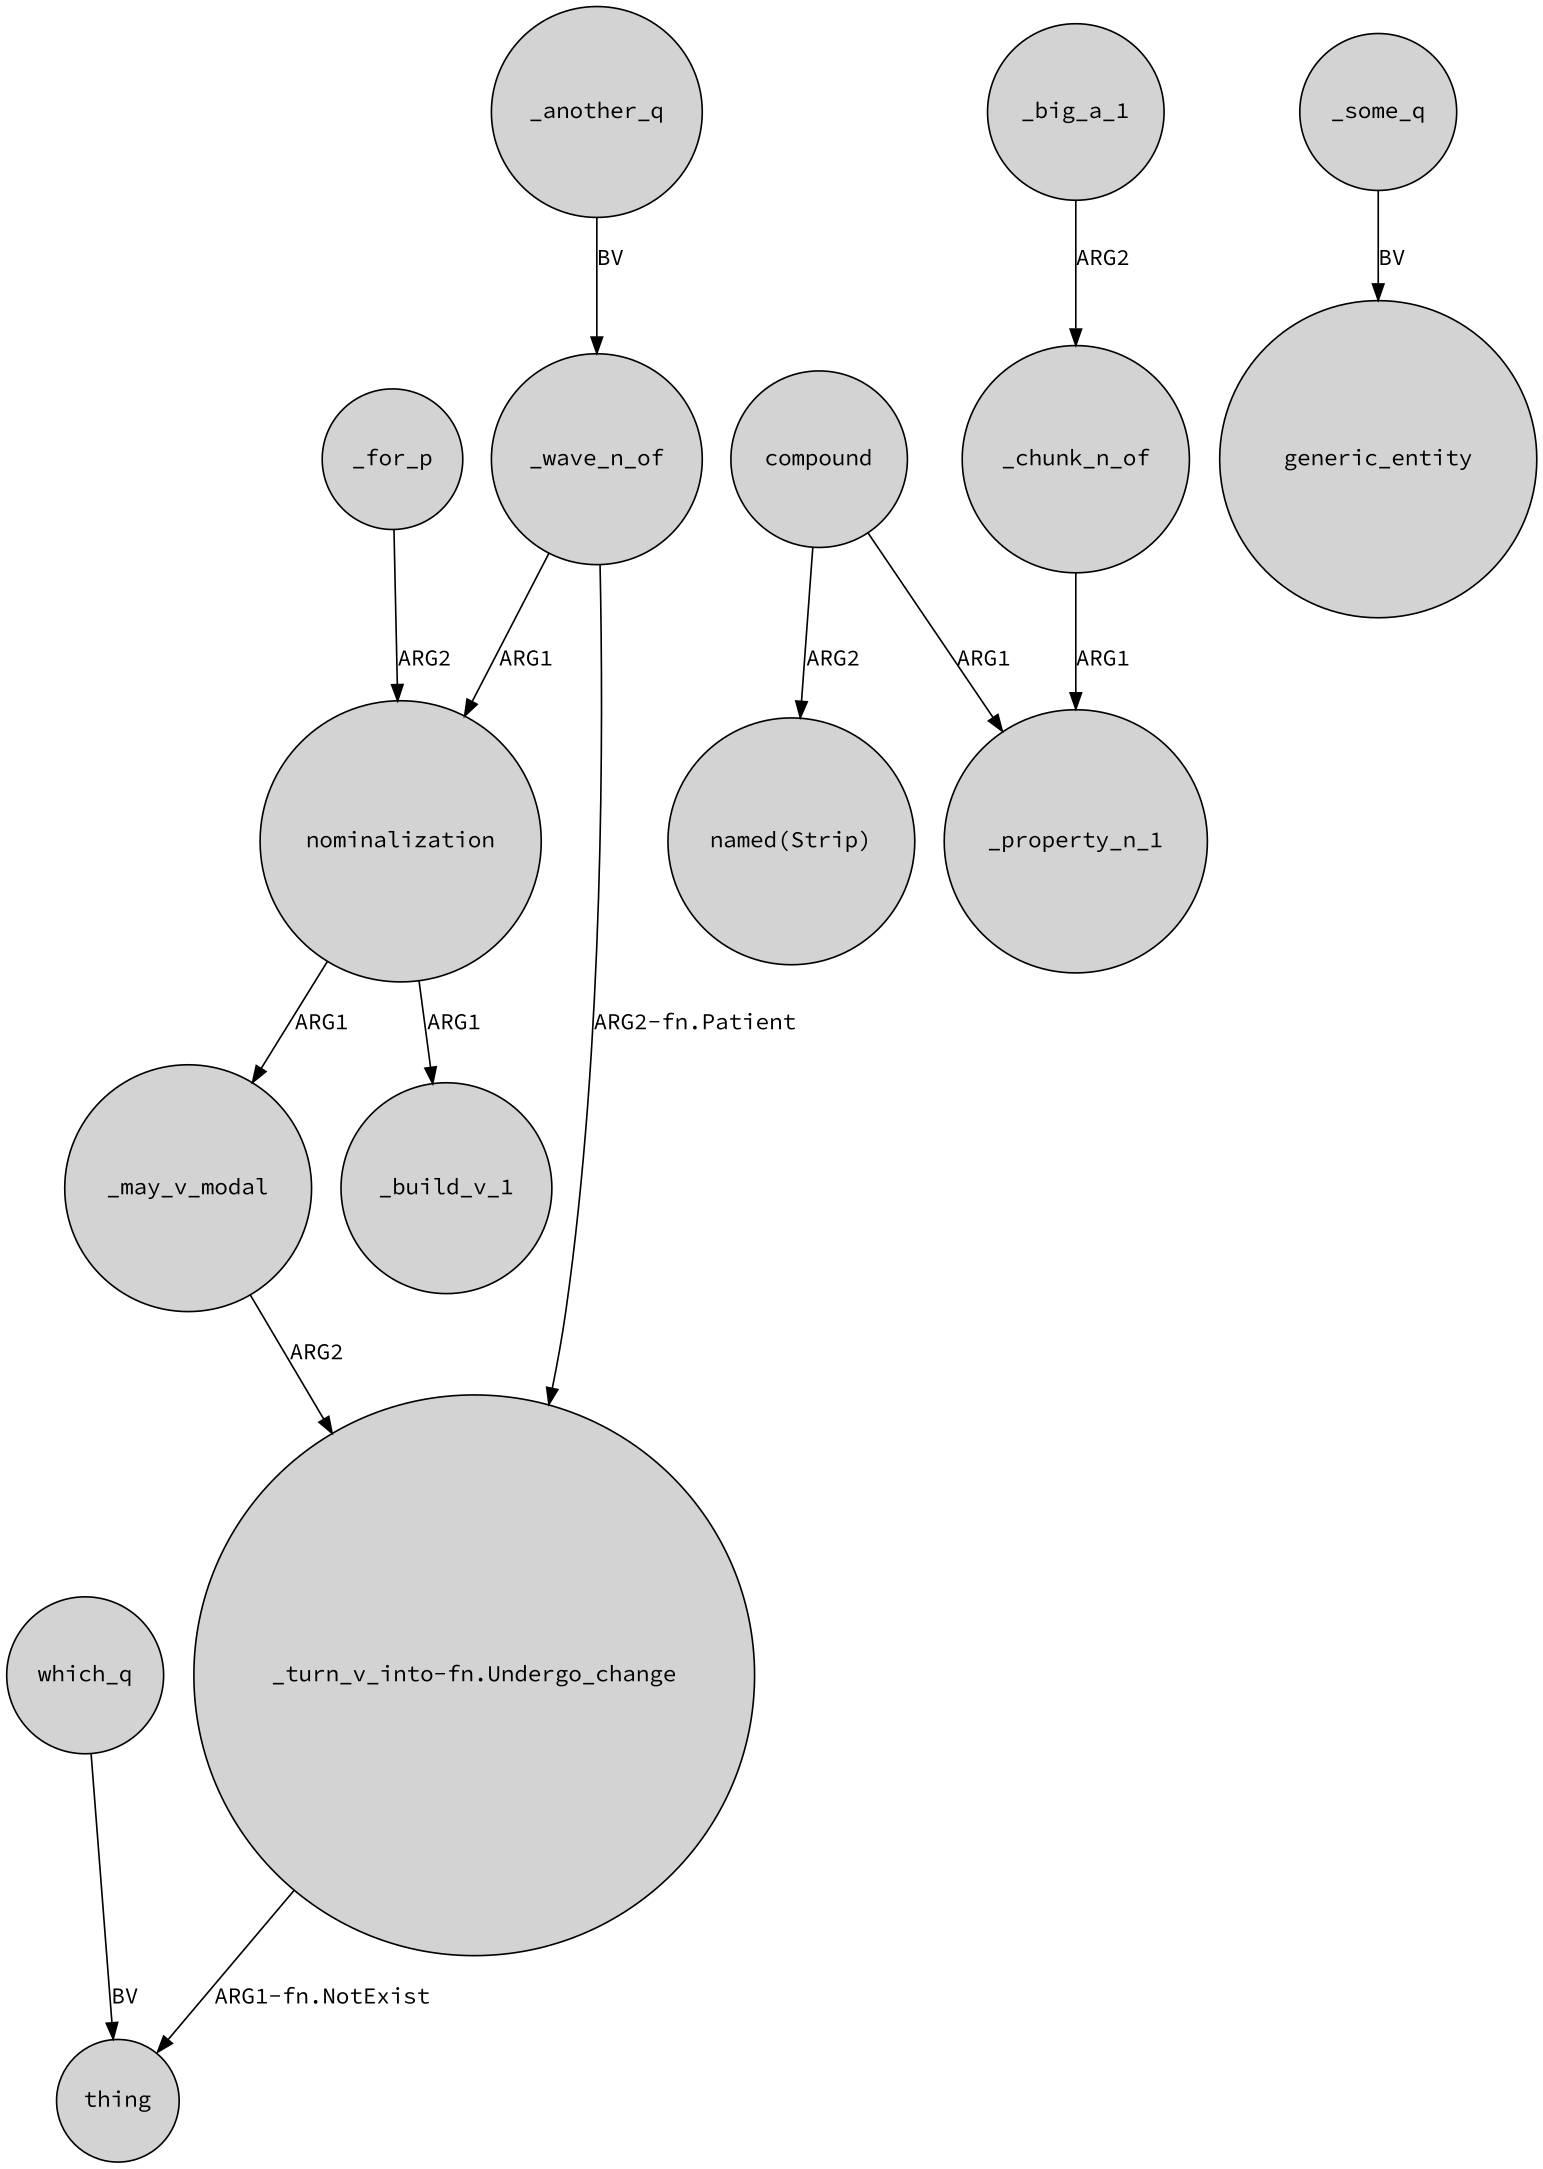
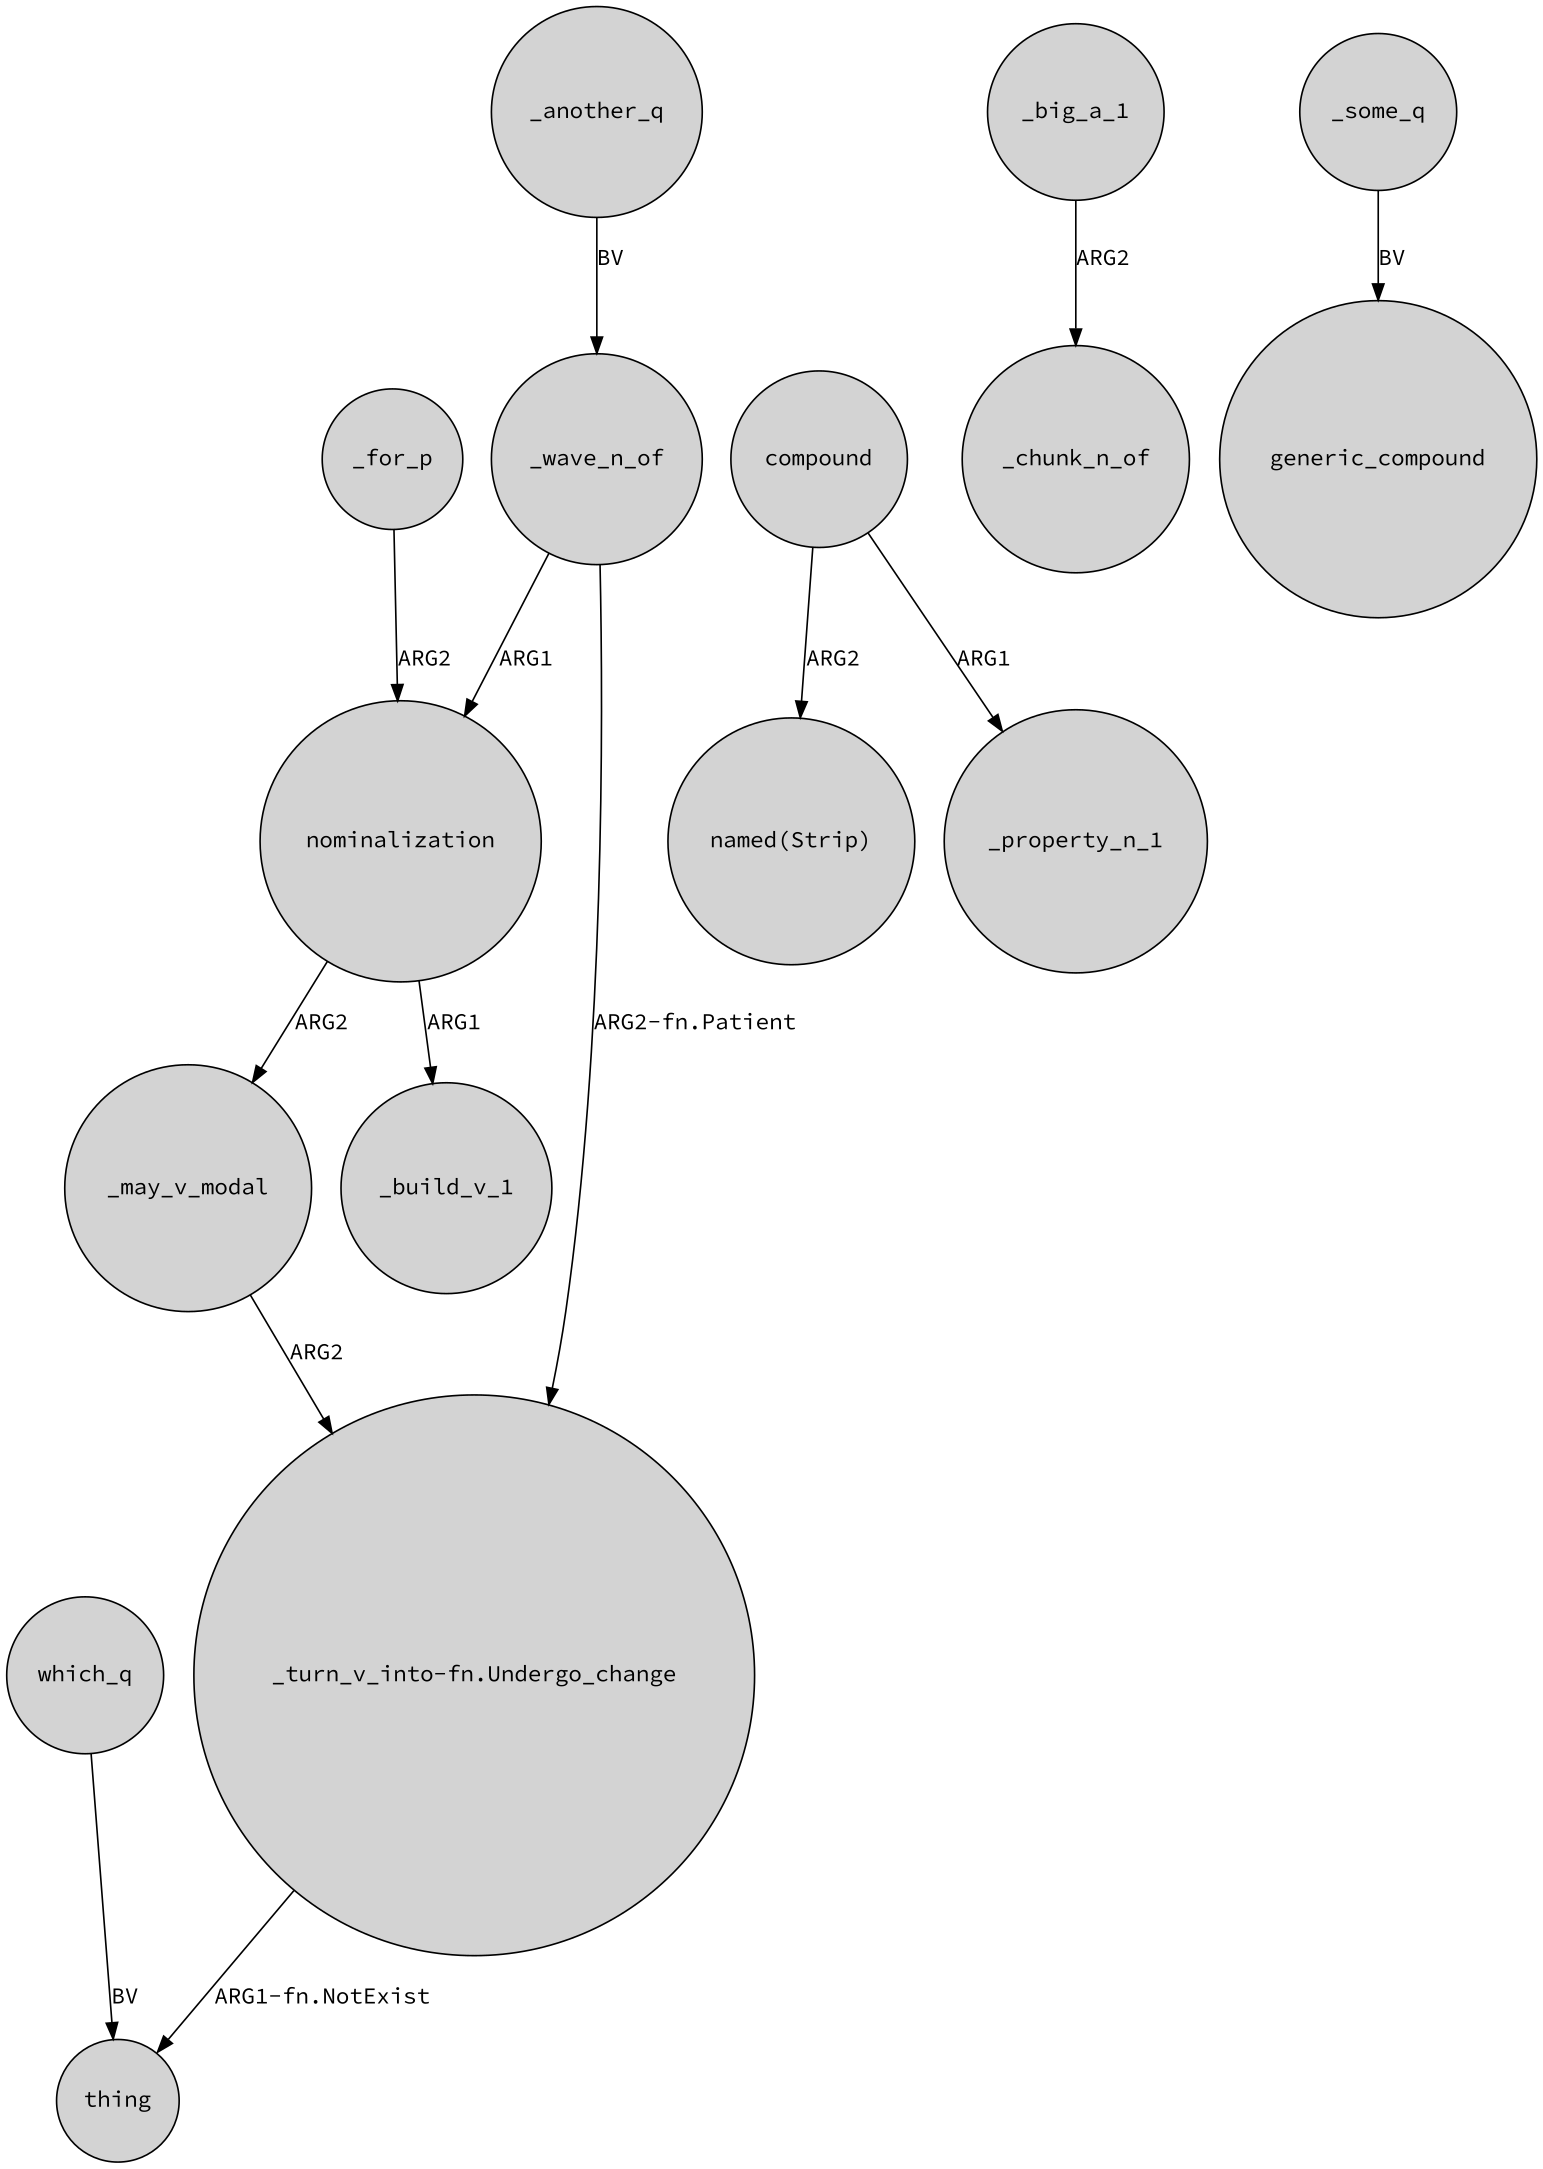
(1378, 459) -> (1378, 459)
(1076, 633) -> none
(322, 1023) -> (322, 1023)
